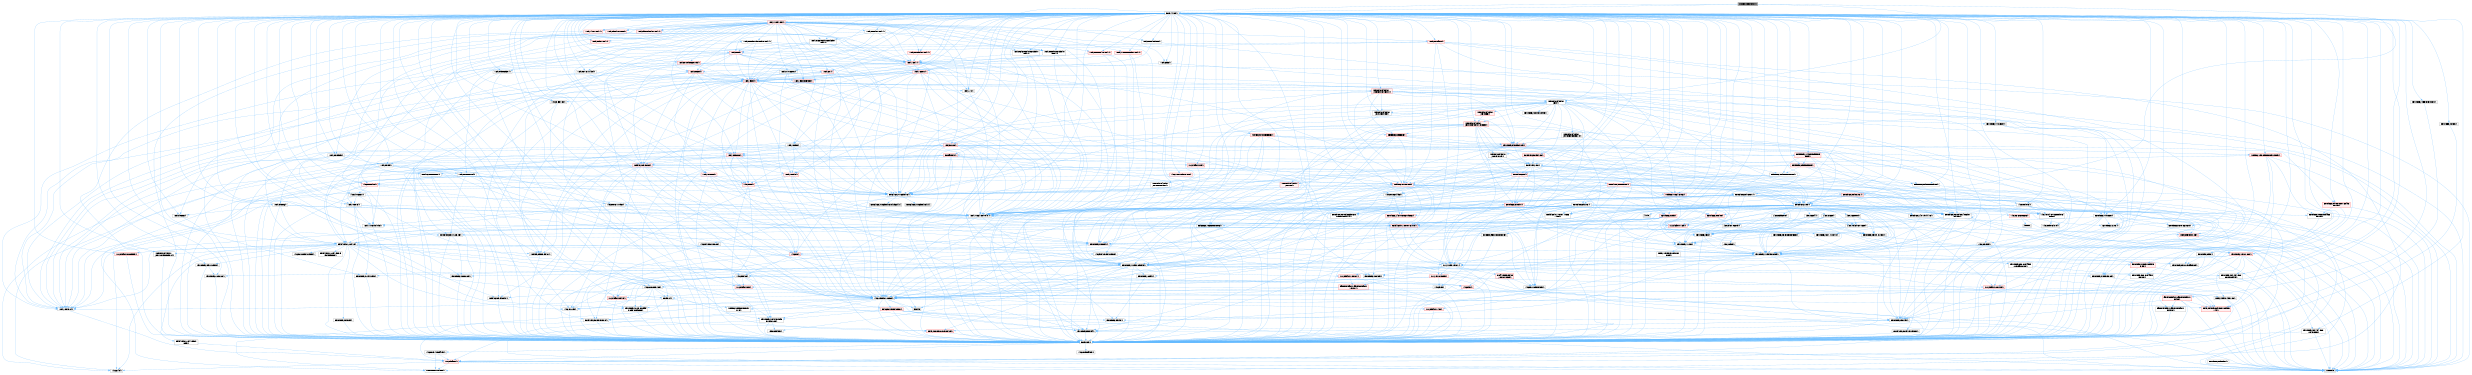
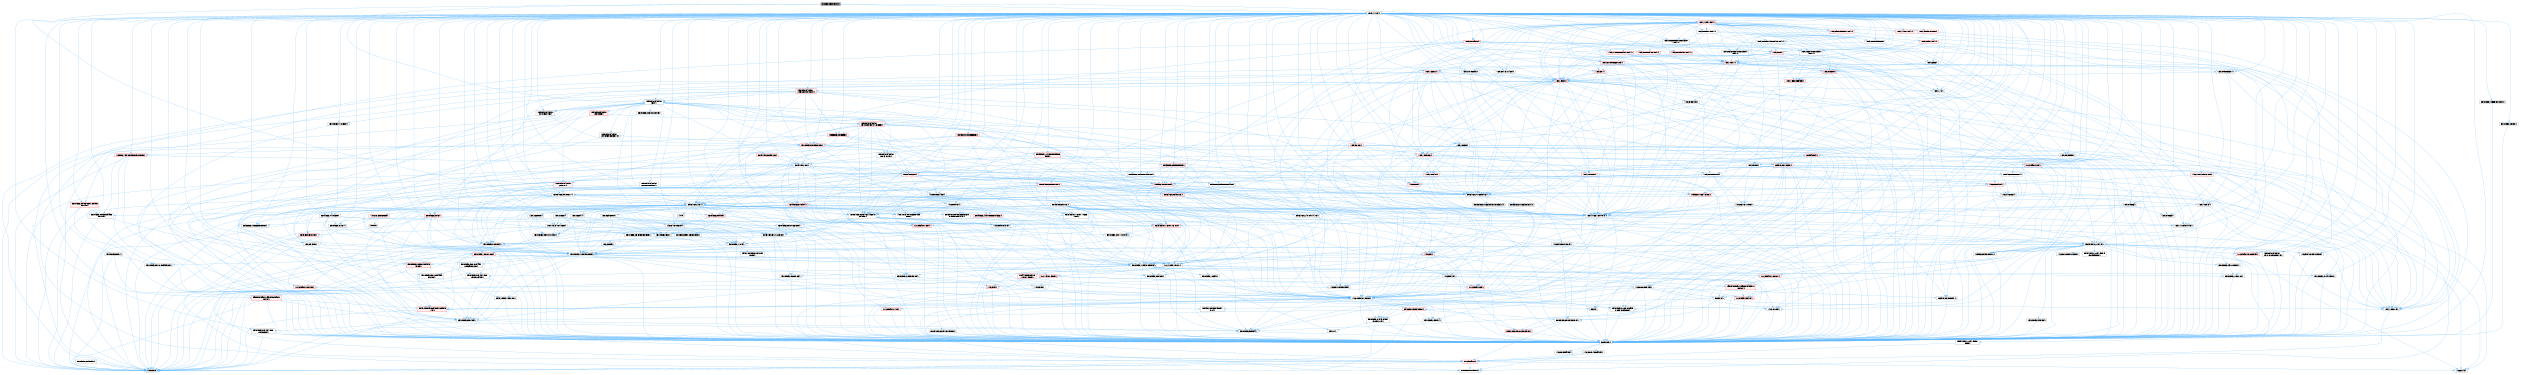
(2171, 309) -> none
(775, 331) -> (1332, 331)
